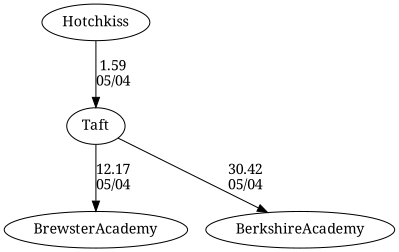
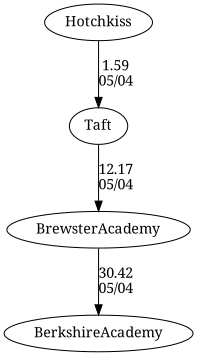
(188, 173) -> (99, 277)
